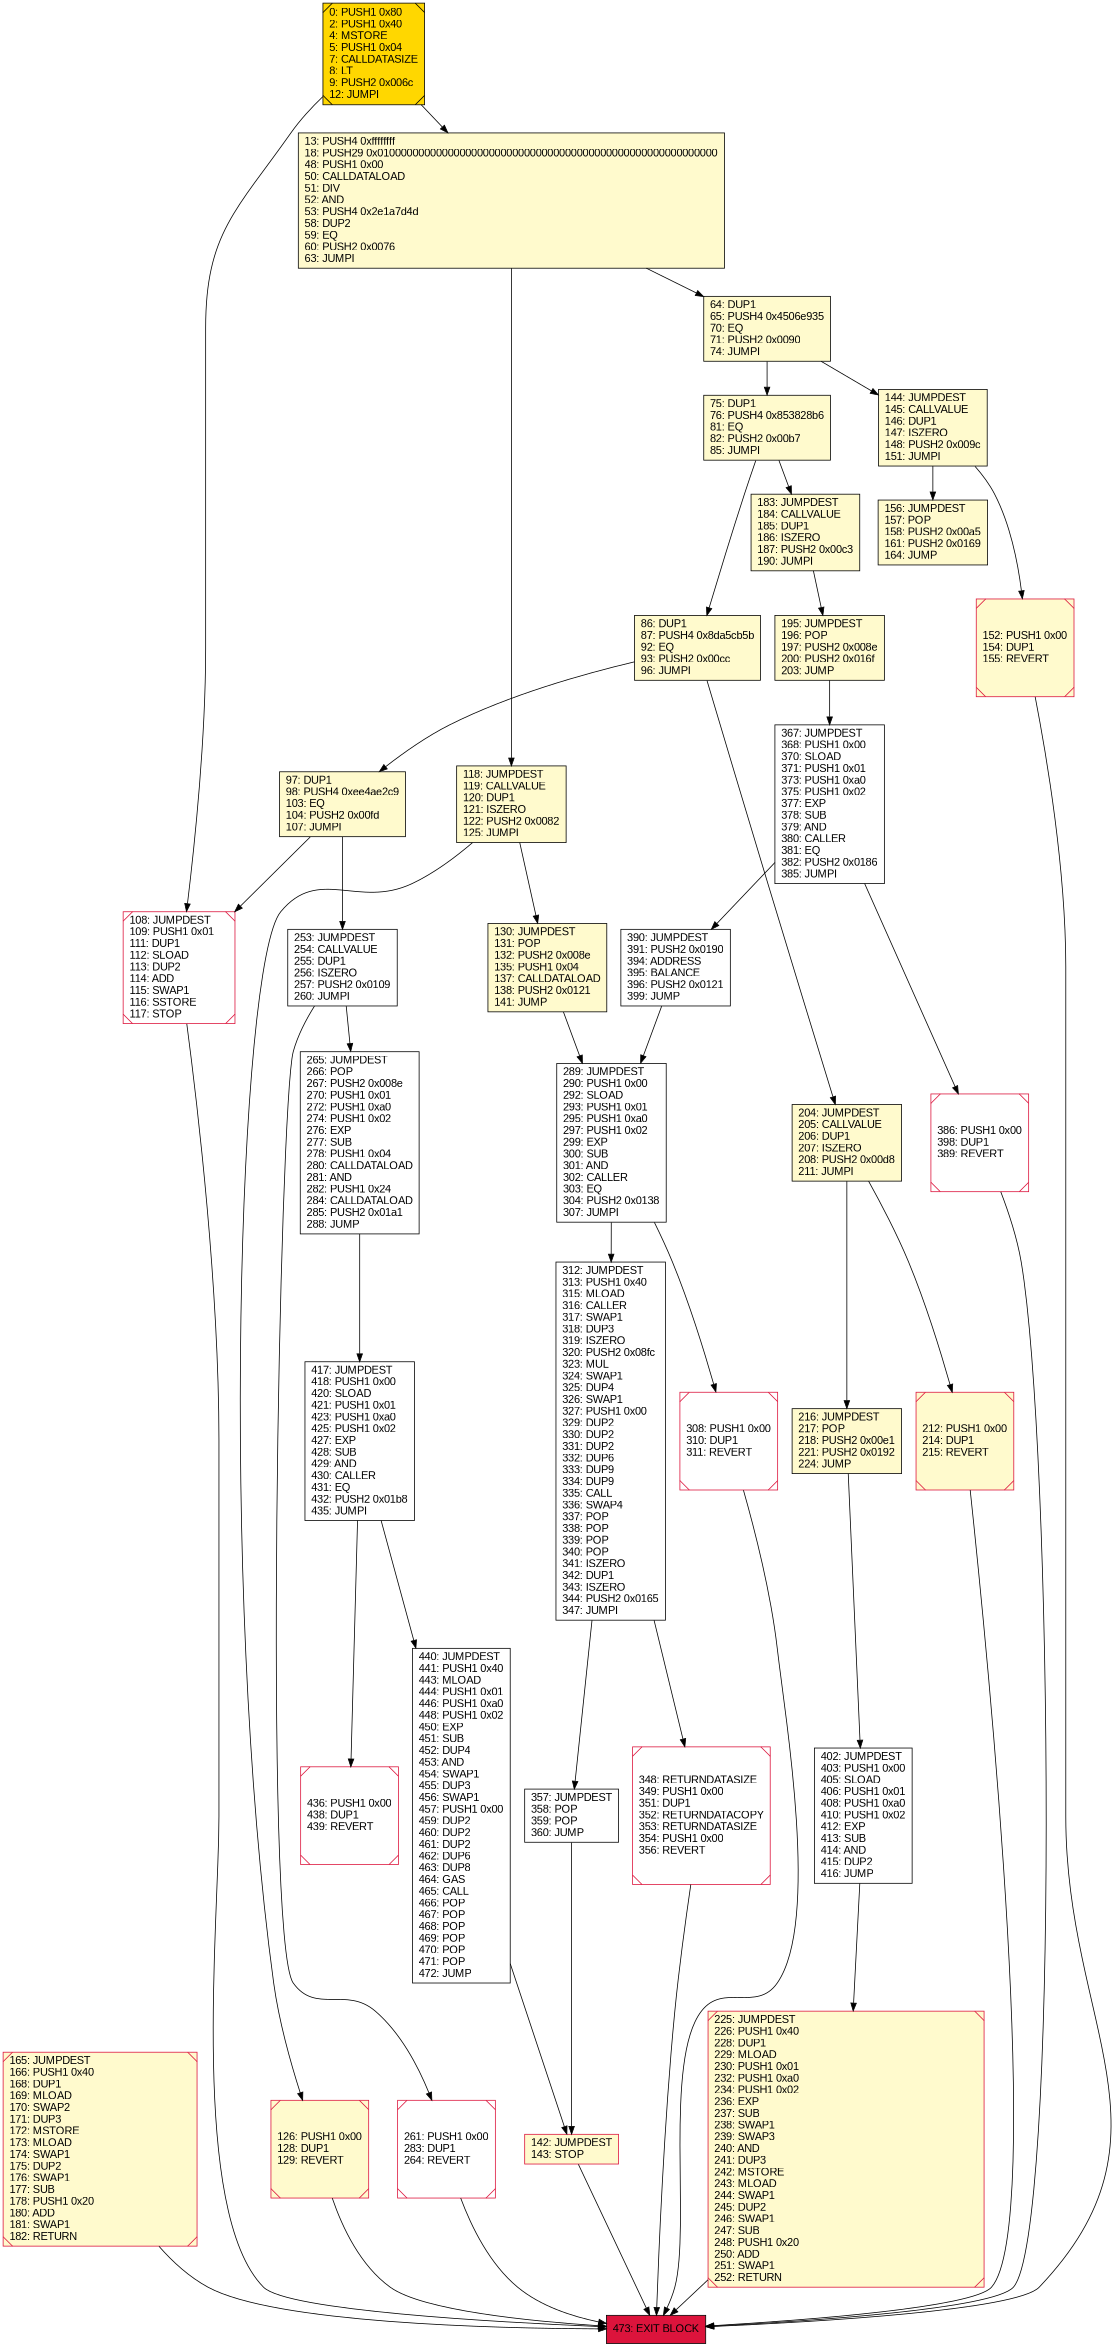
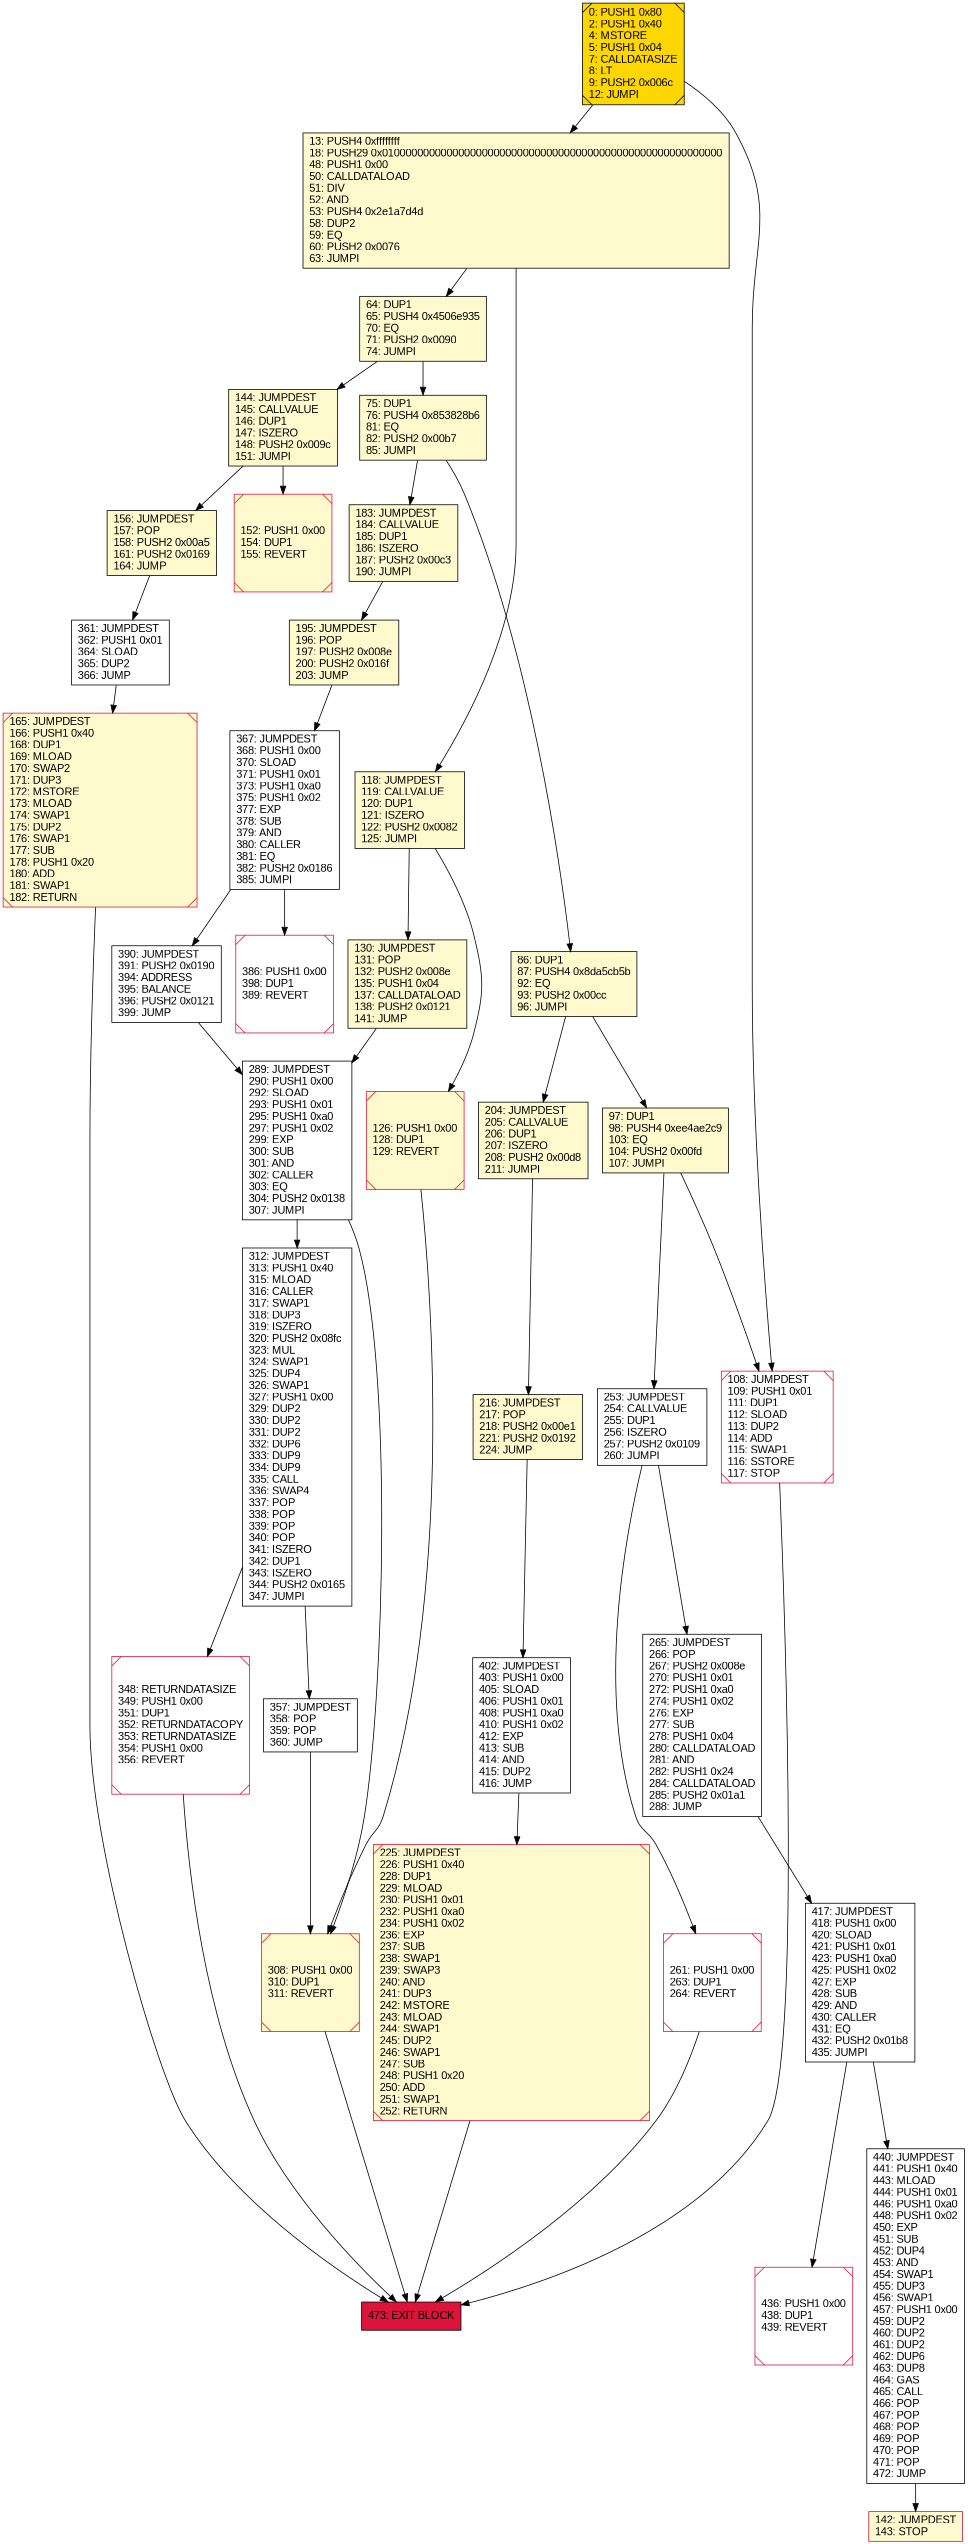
none -> (120, 653)
(729, 1441) -> (310, 1983)
(965, 1441) -> none
(1066, 1667) -> none
(1045, 1891) -> none
(572, 1984) -> (310, 1839)
(446, 2149) -> (712, 1983)
(612, 2236) -> none
(439, 2305) -> (427, 1566)
